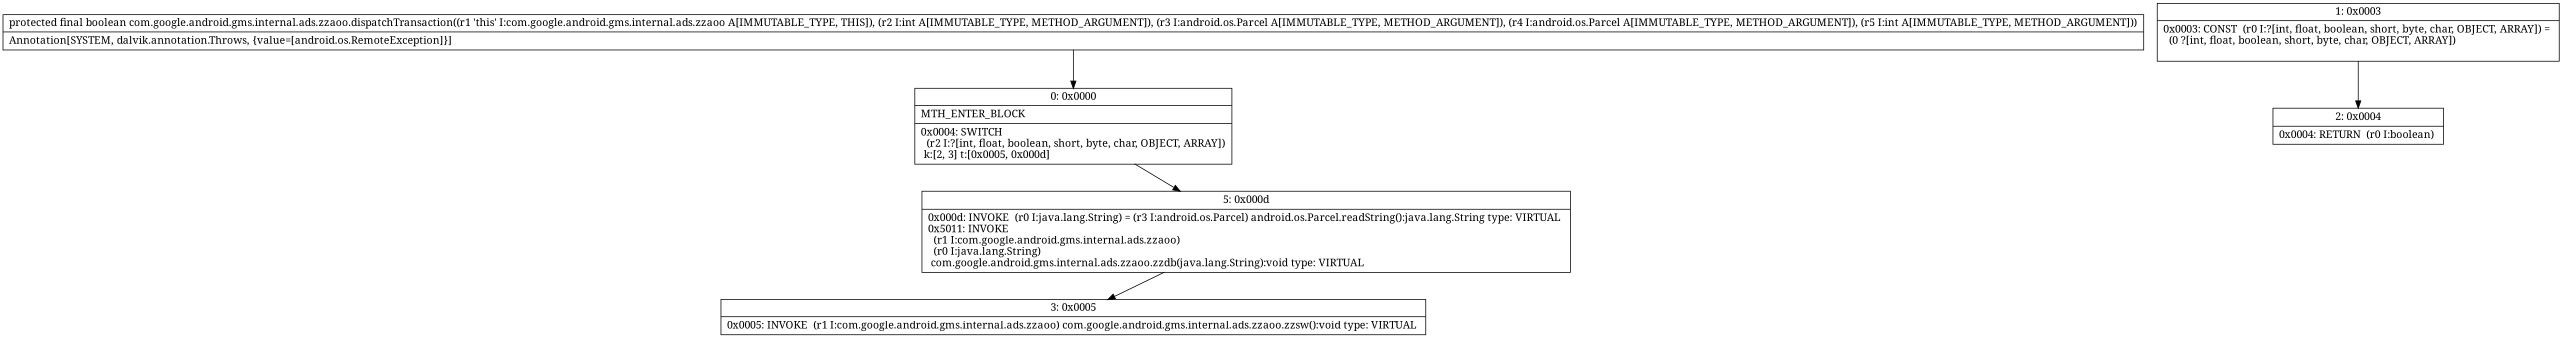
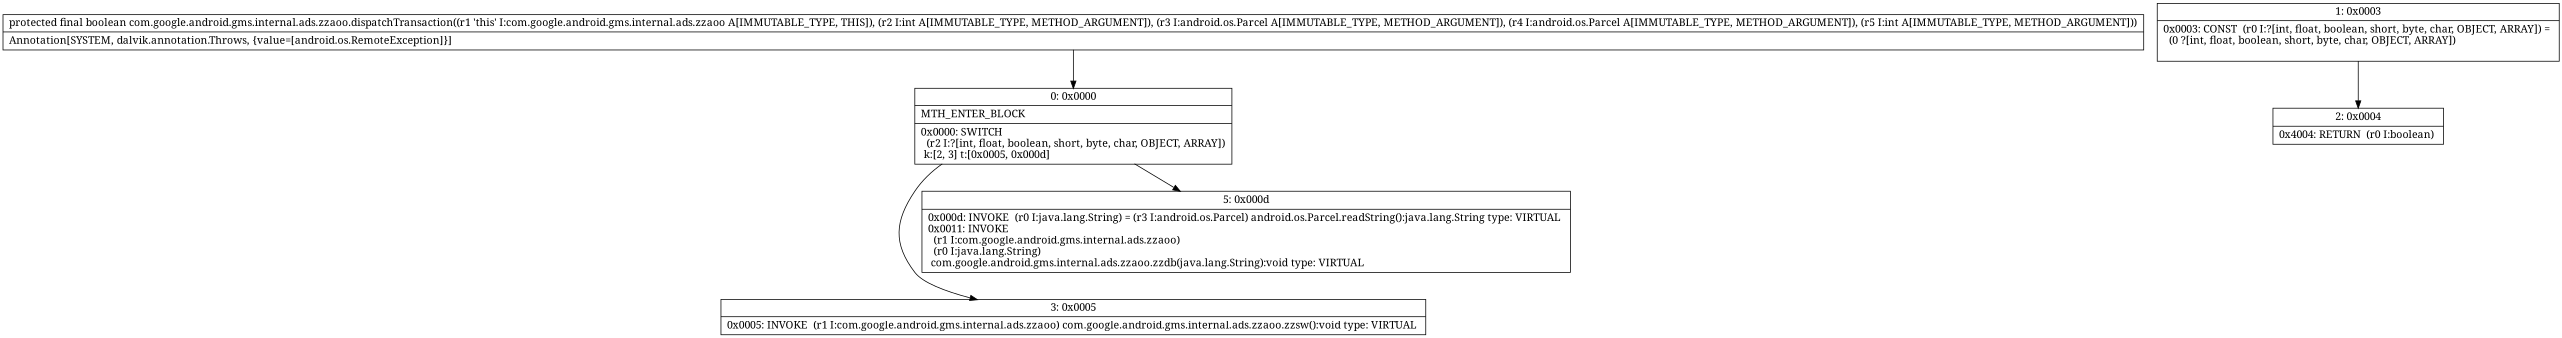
(965, 132) -> (965, 132)
(2358, 135) -> (2358, 135)
(971, 229) -> (971, 229)
(1140, 284) -> (900, 243)
